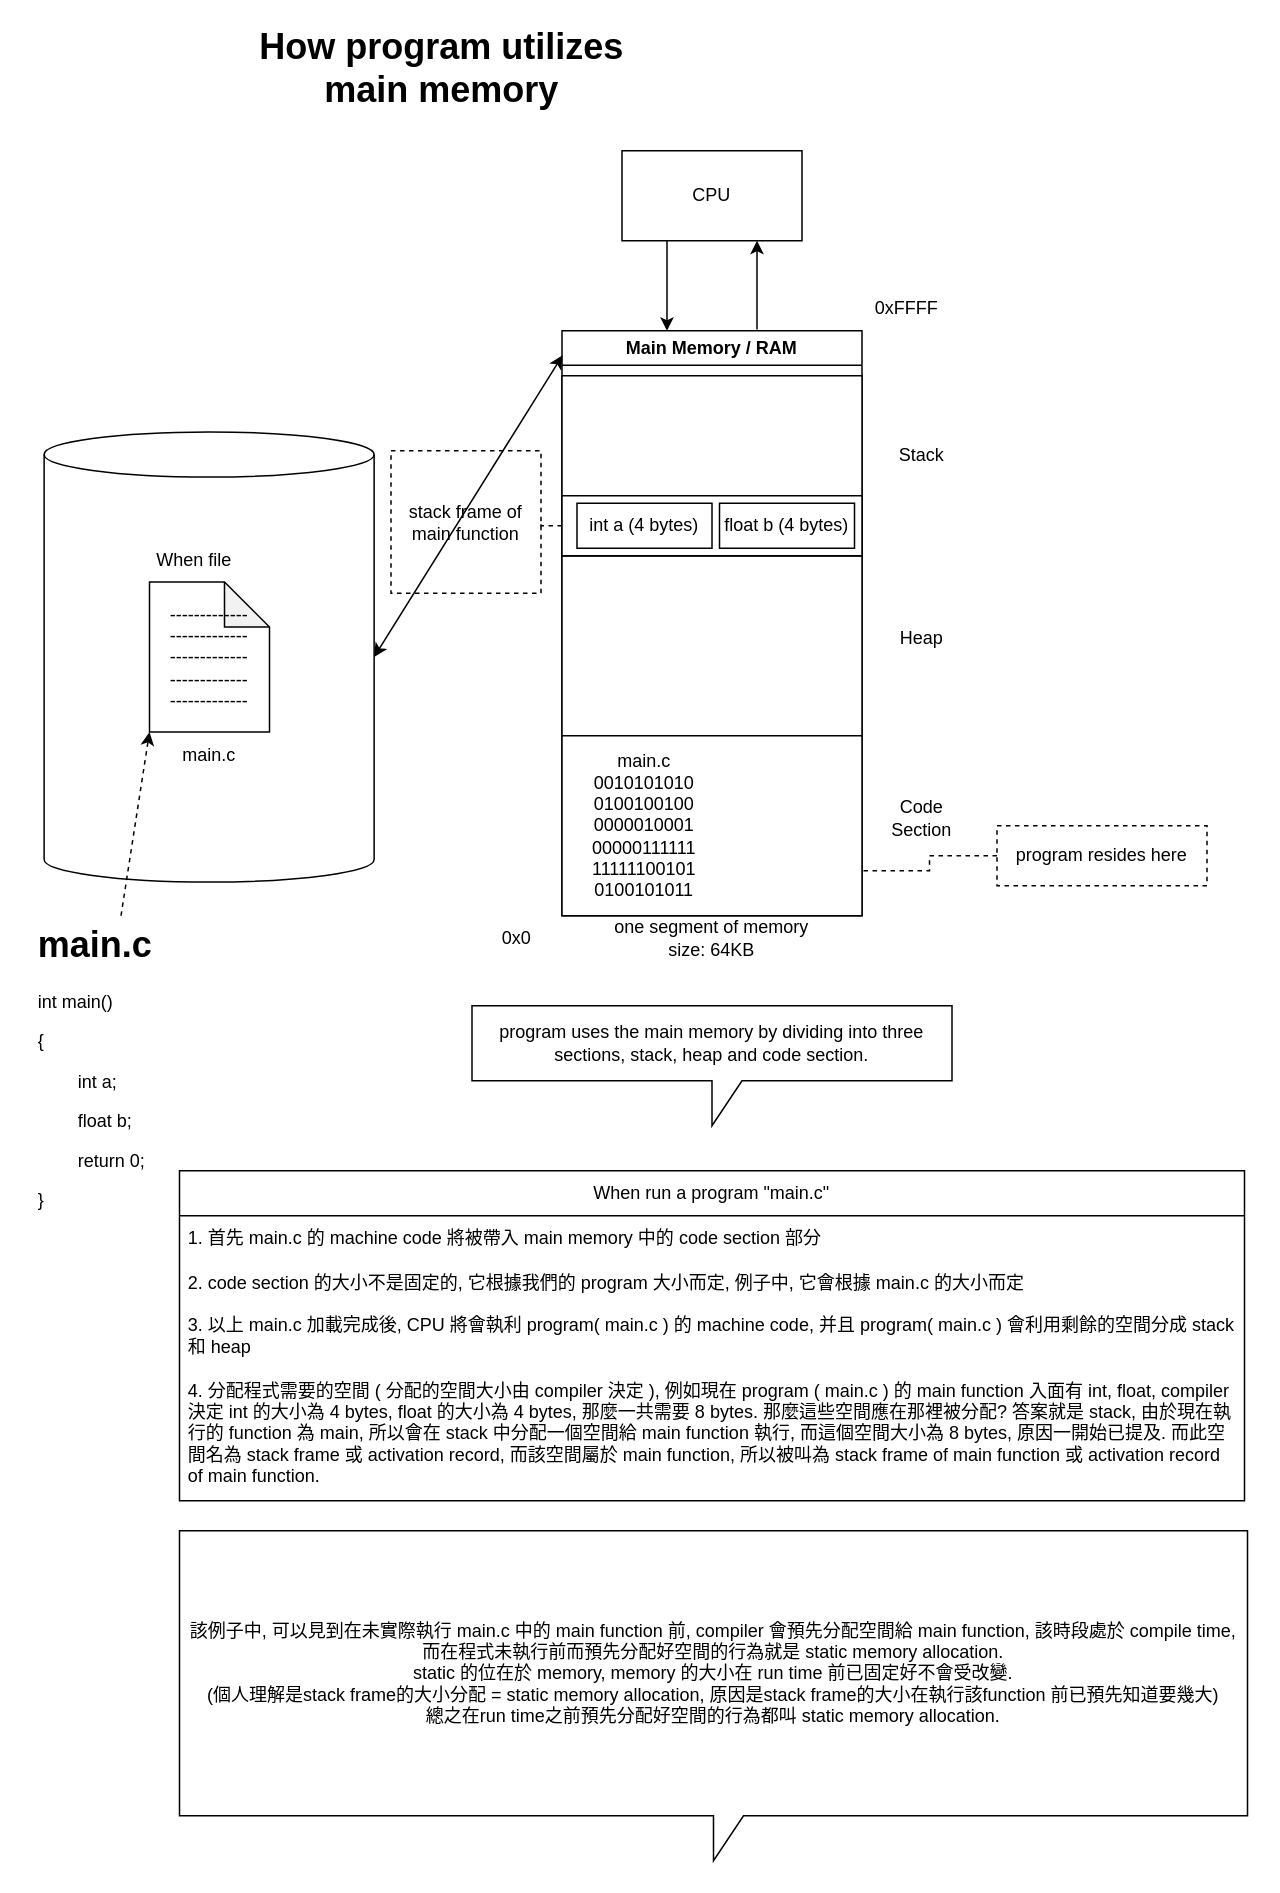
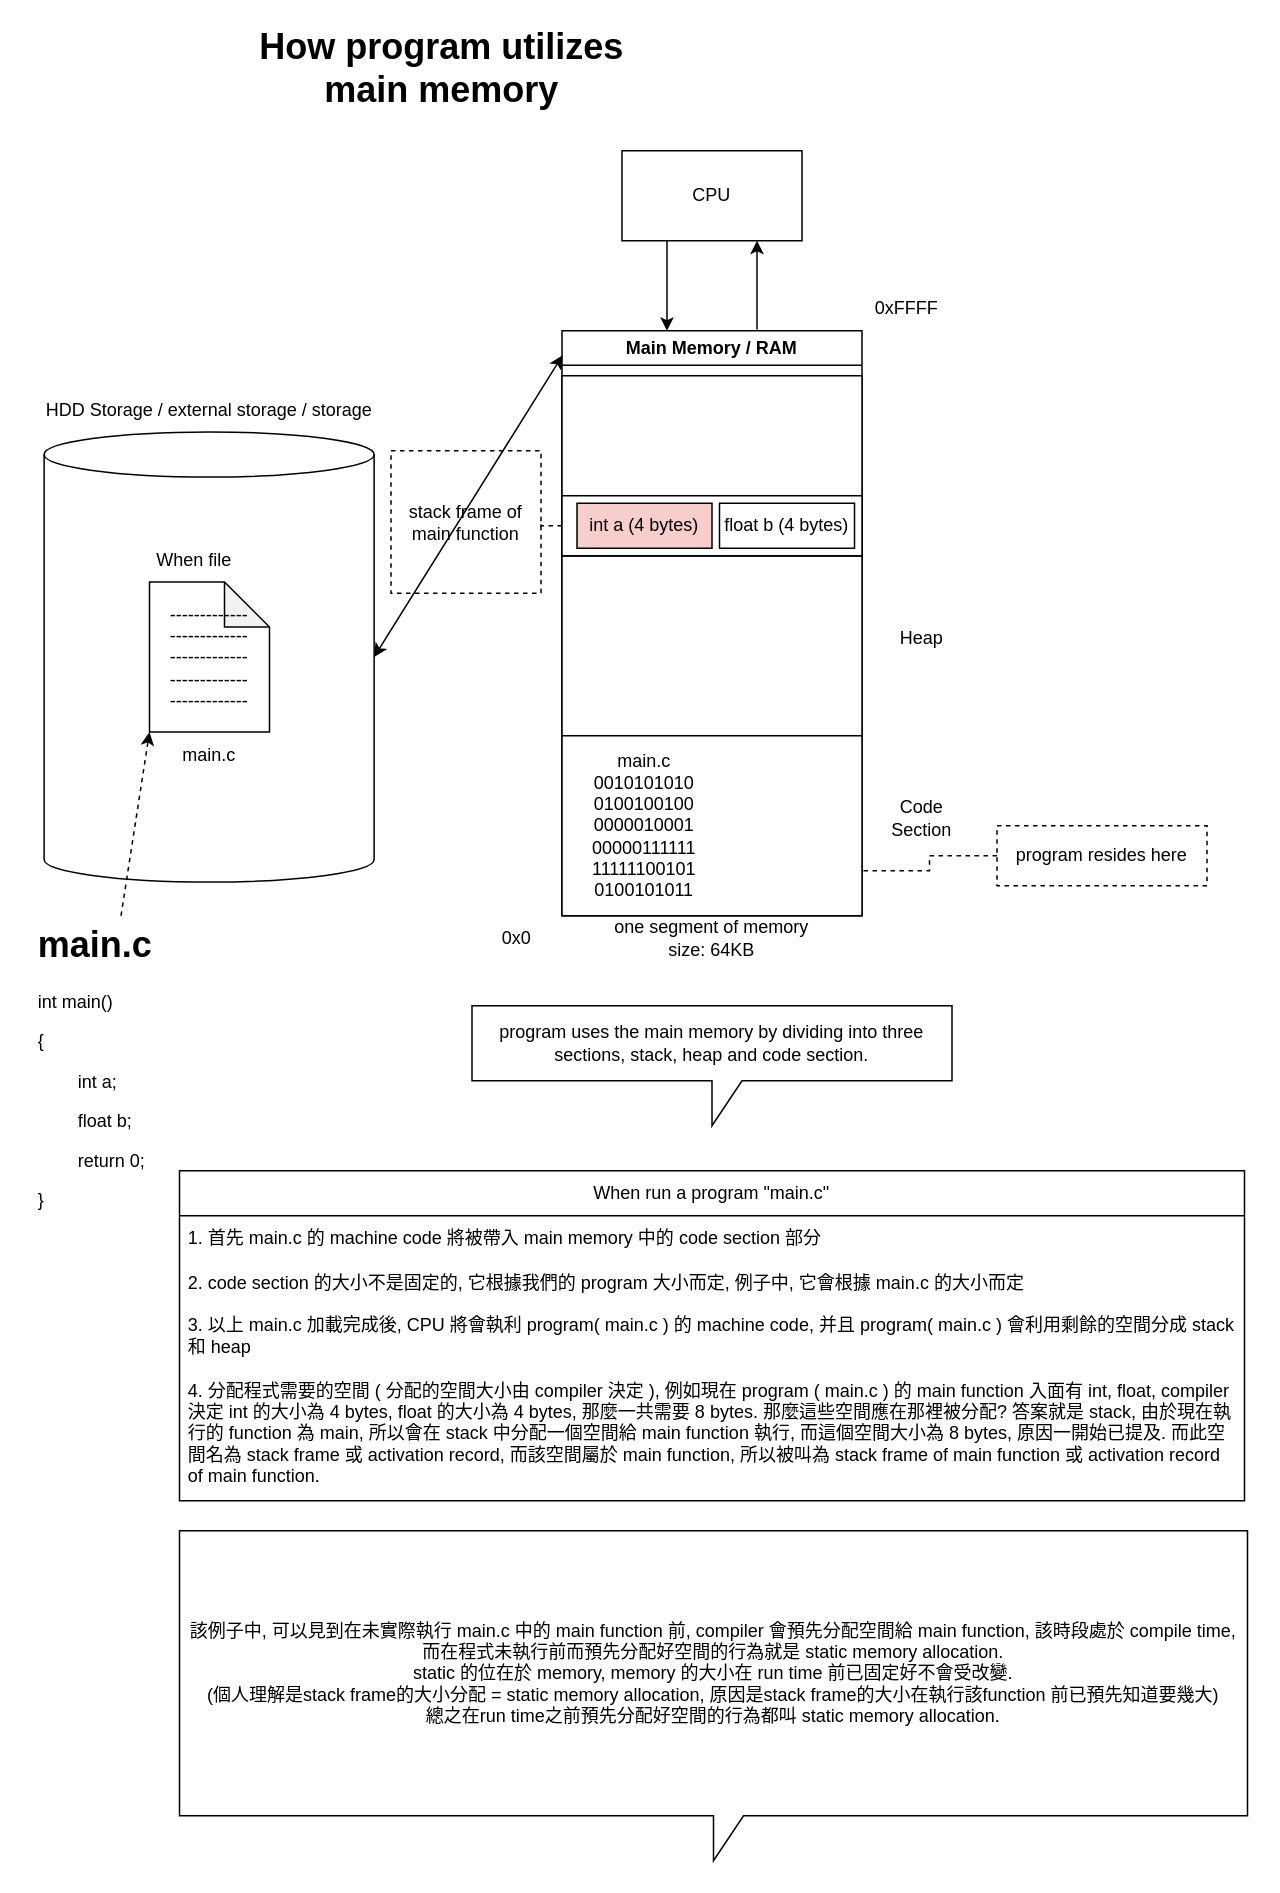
none -> (209, 410)
(922, 455) -> none
(644, 526) -> (644, 526)
